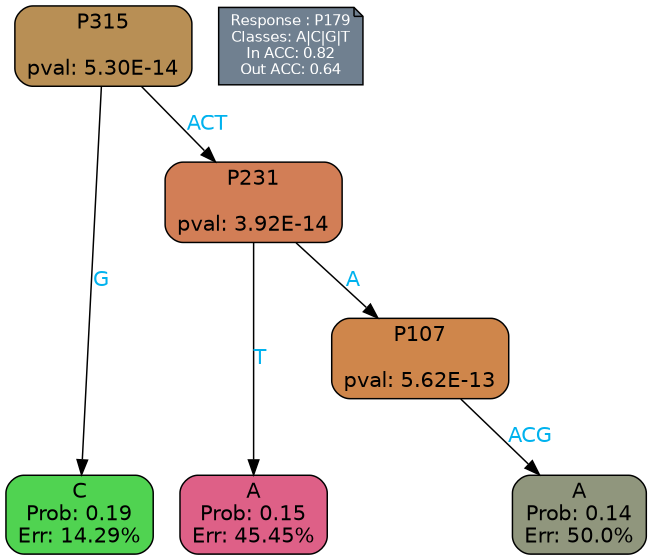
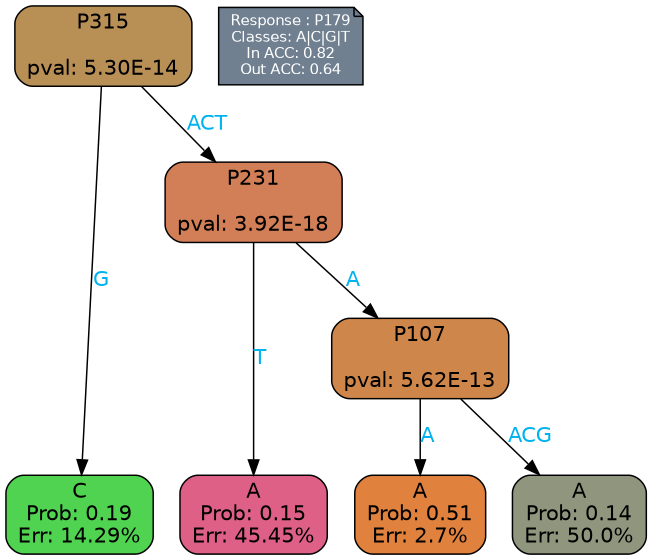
(254, 202) -> (254, 202)
none -> (420, 515)
